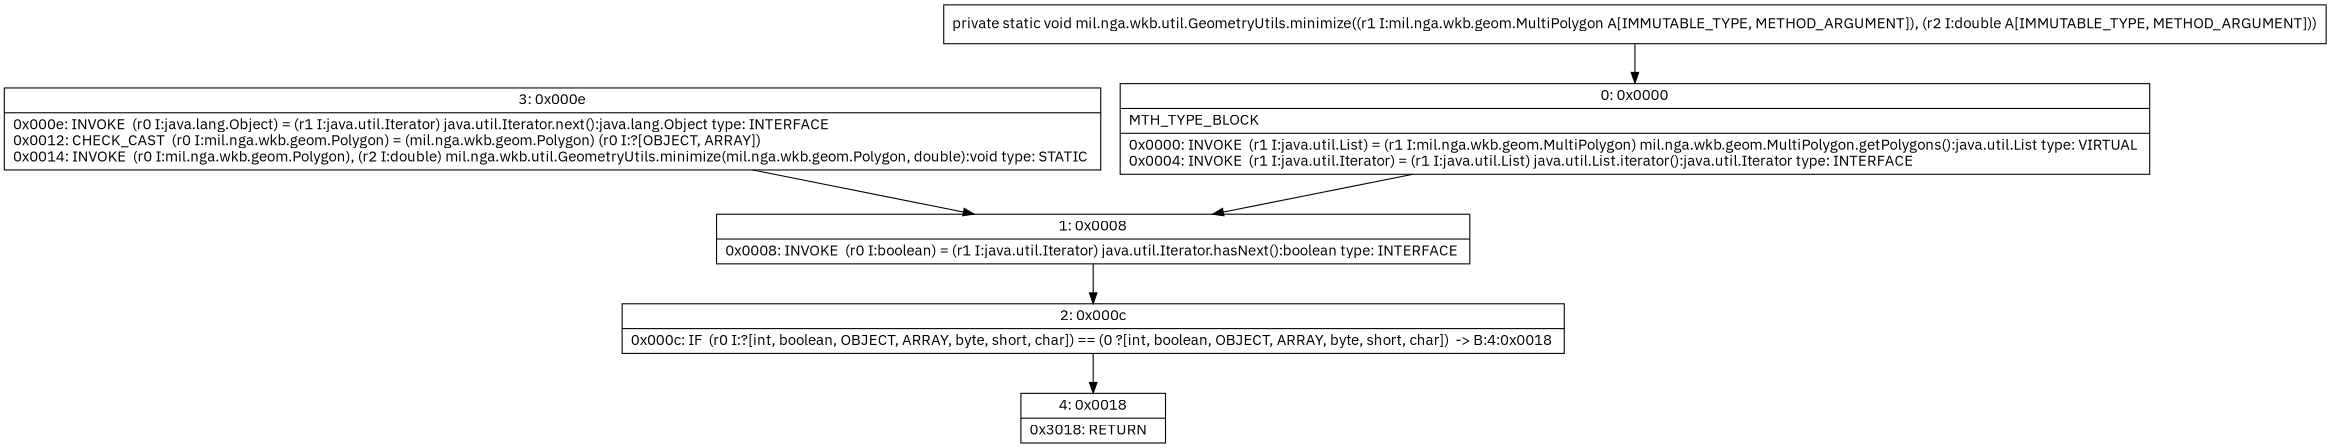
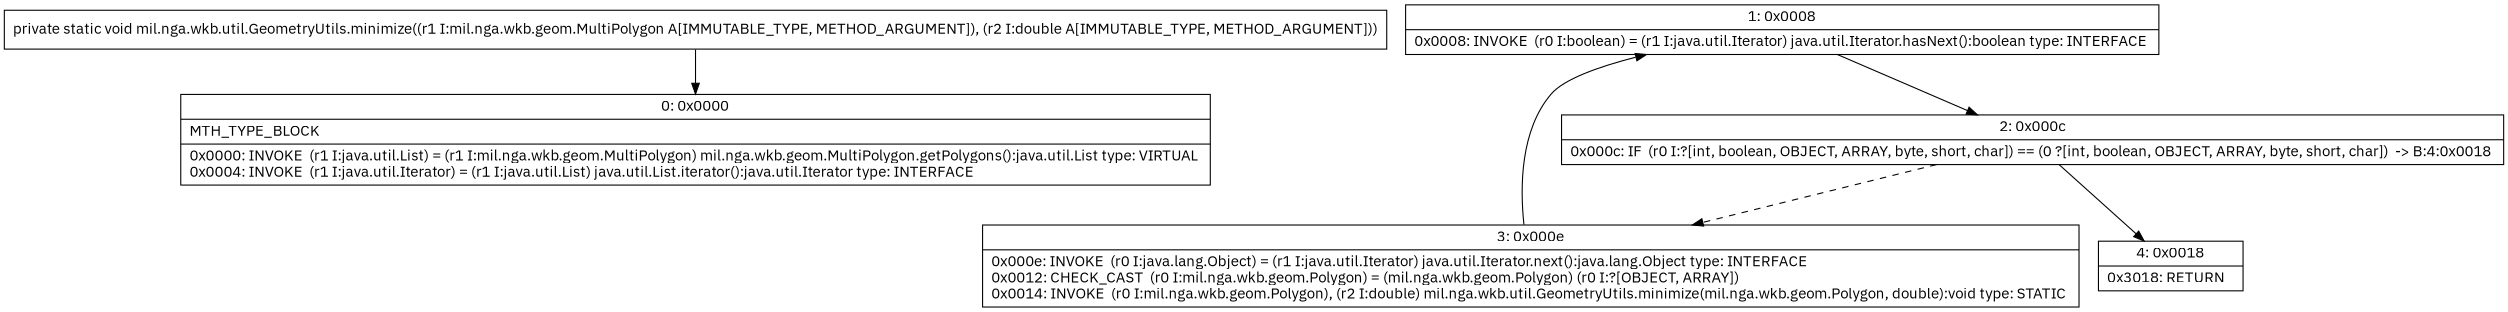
(1318, 193) -> none
none -> (1820, 193)
